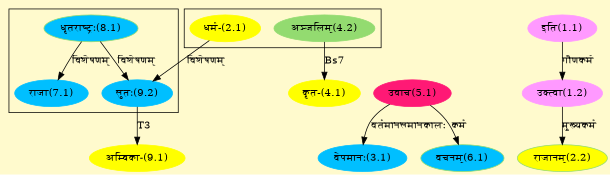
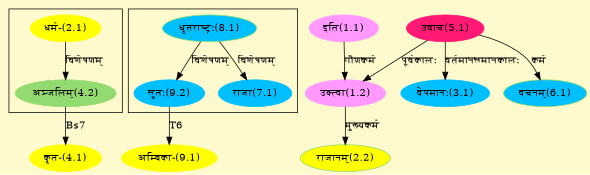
(184, 59) -> (66, 57)
none -> (399, 59)
(144, 126) -> (176, 126)
